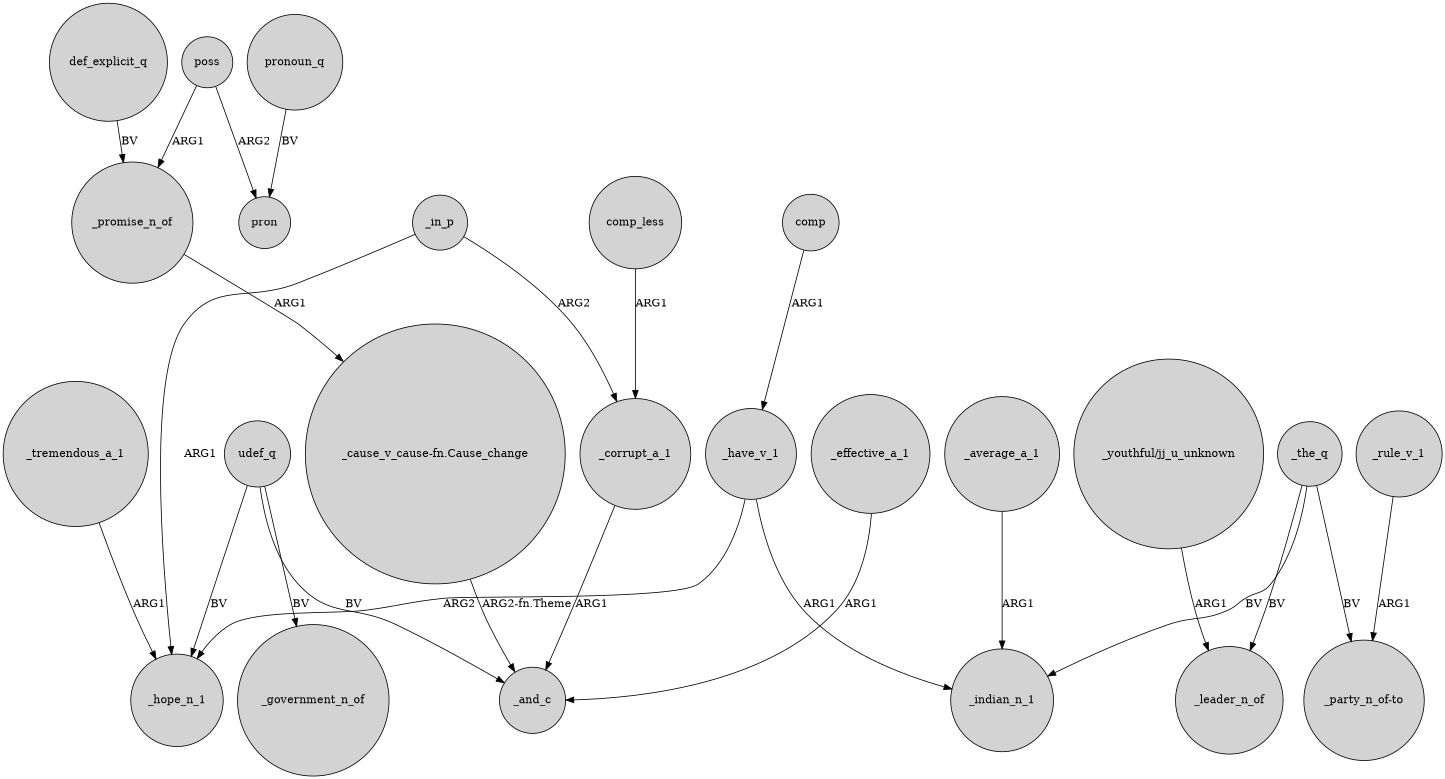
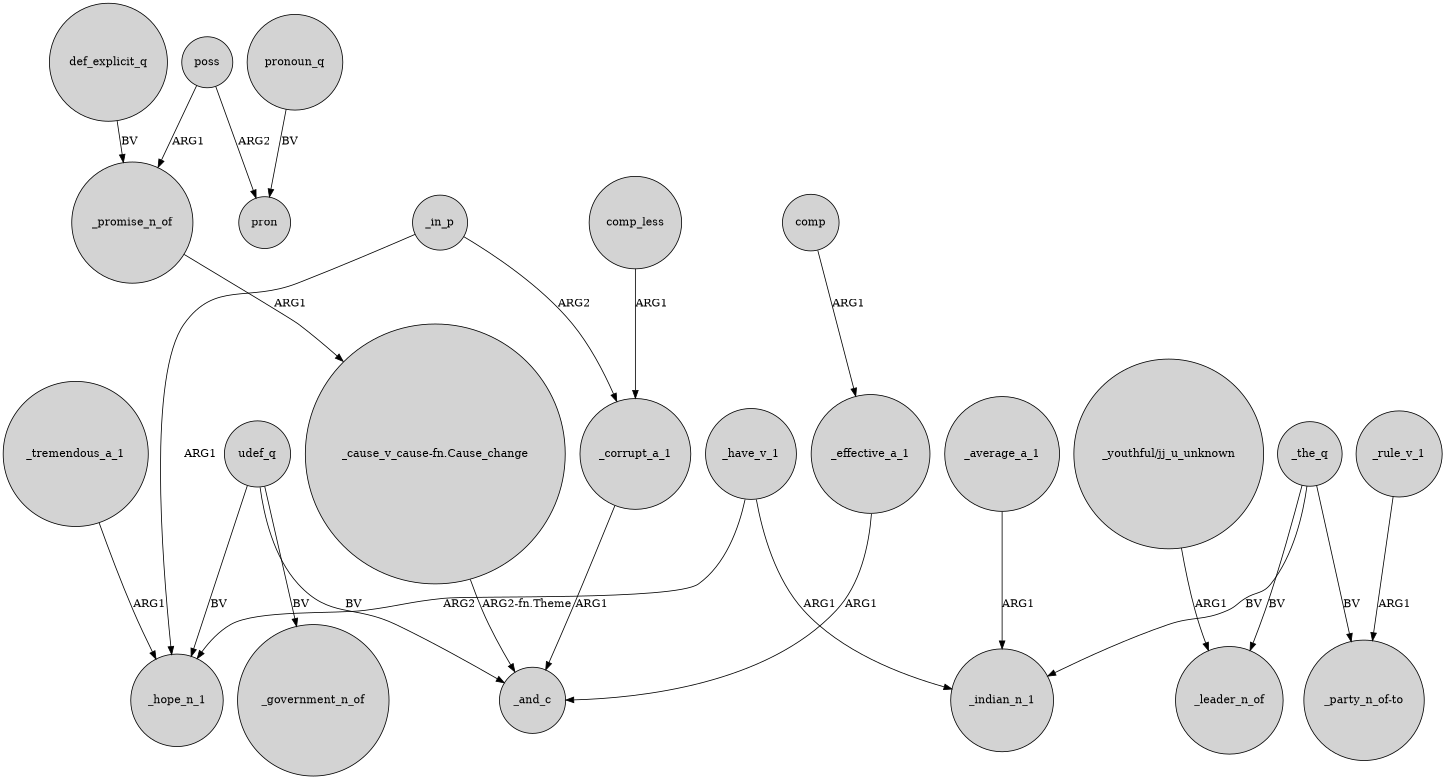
(784, 326) -> (836, 319)
